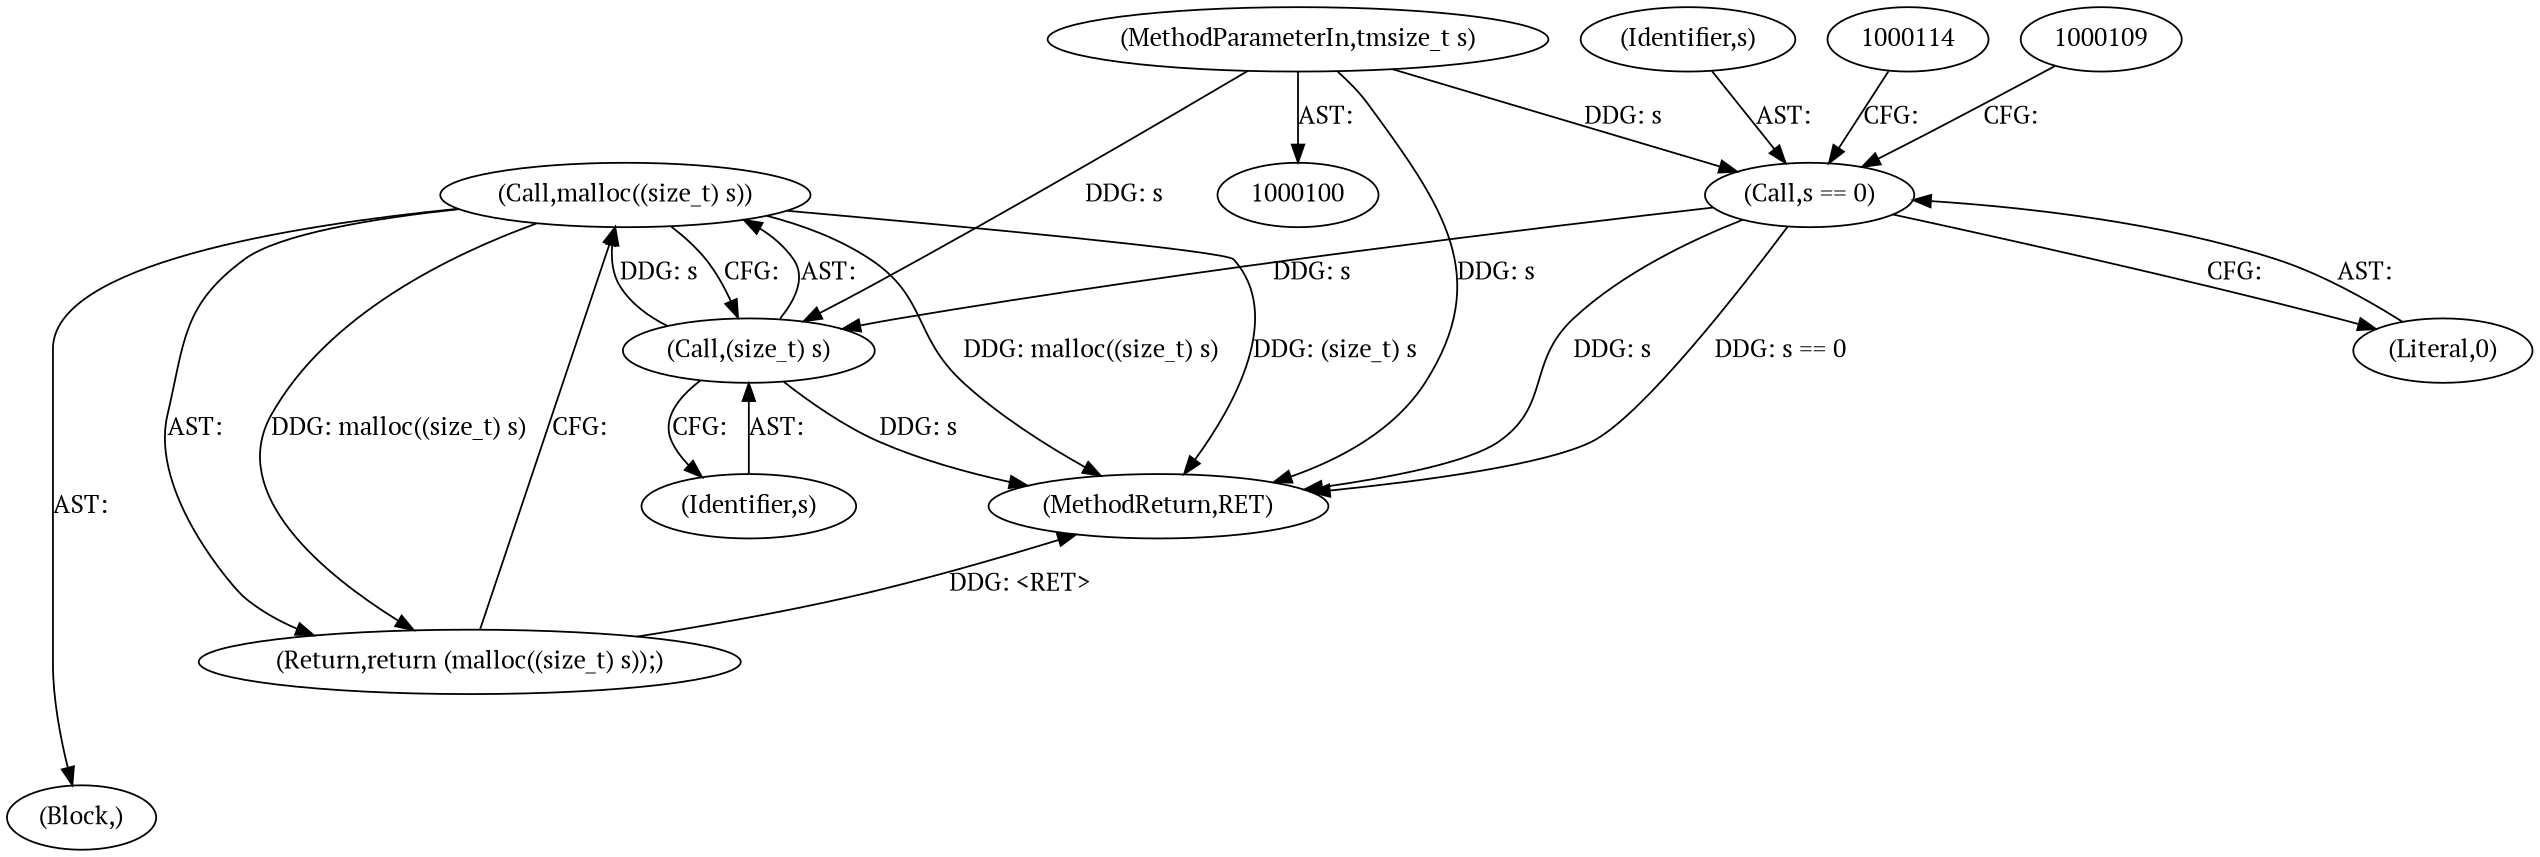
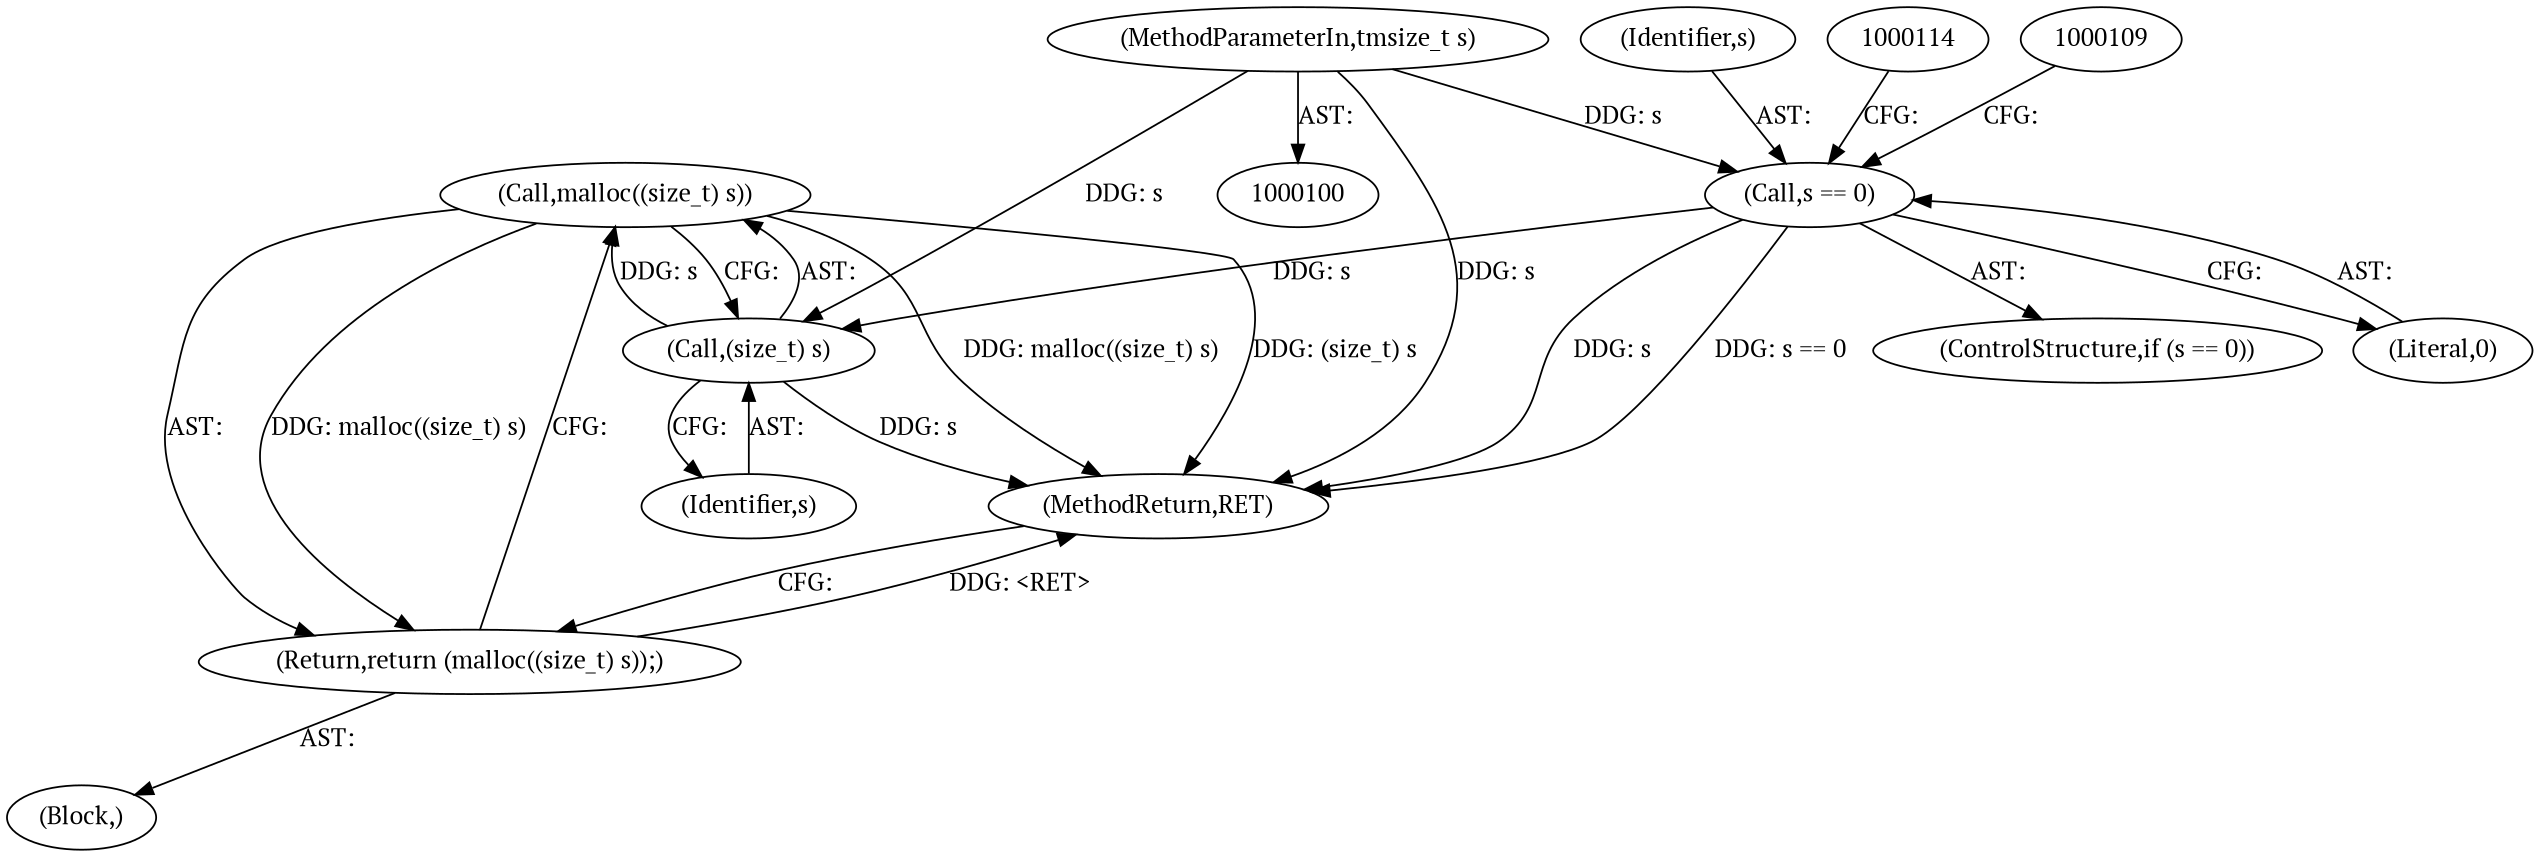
(58, 336) -> (274, 740)
none -> (2098, 351)
none -> (797, 566)
